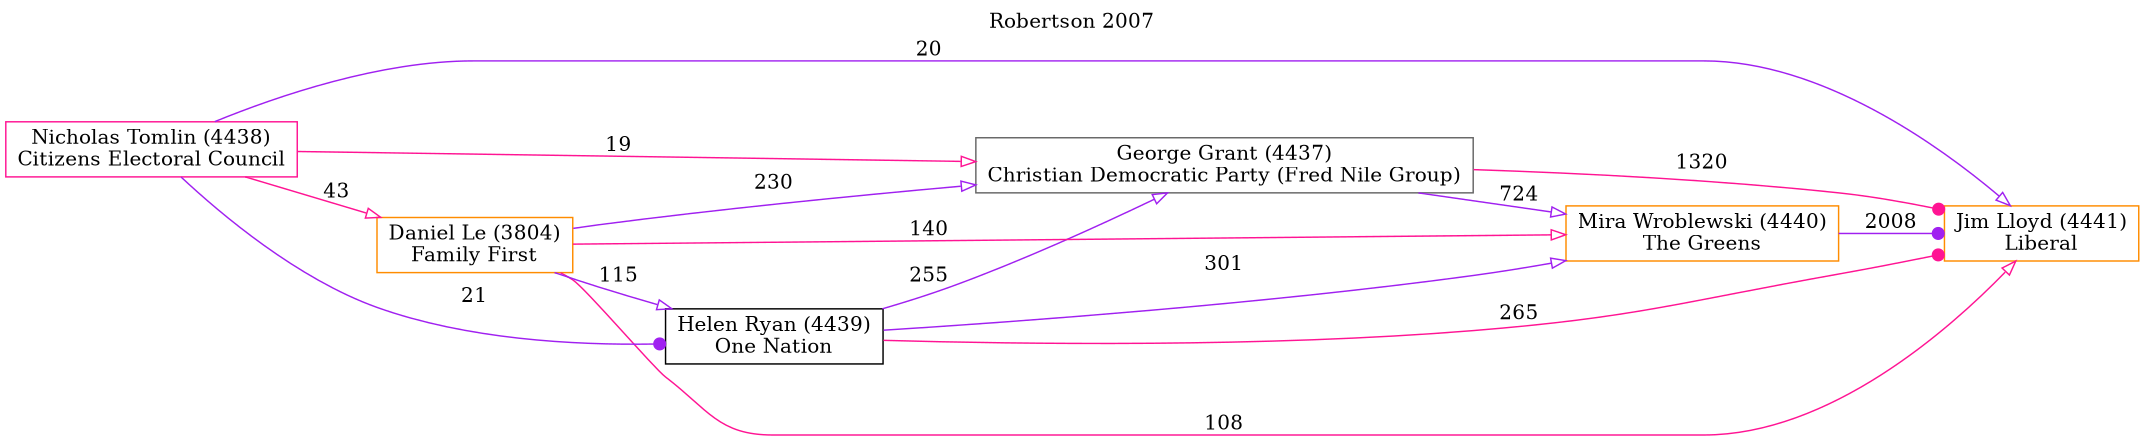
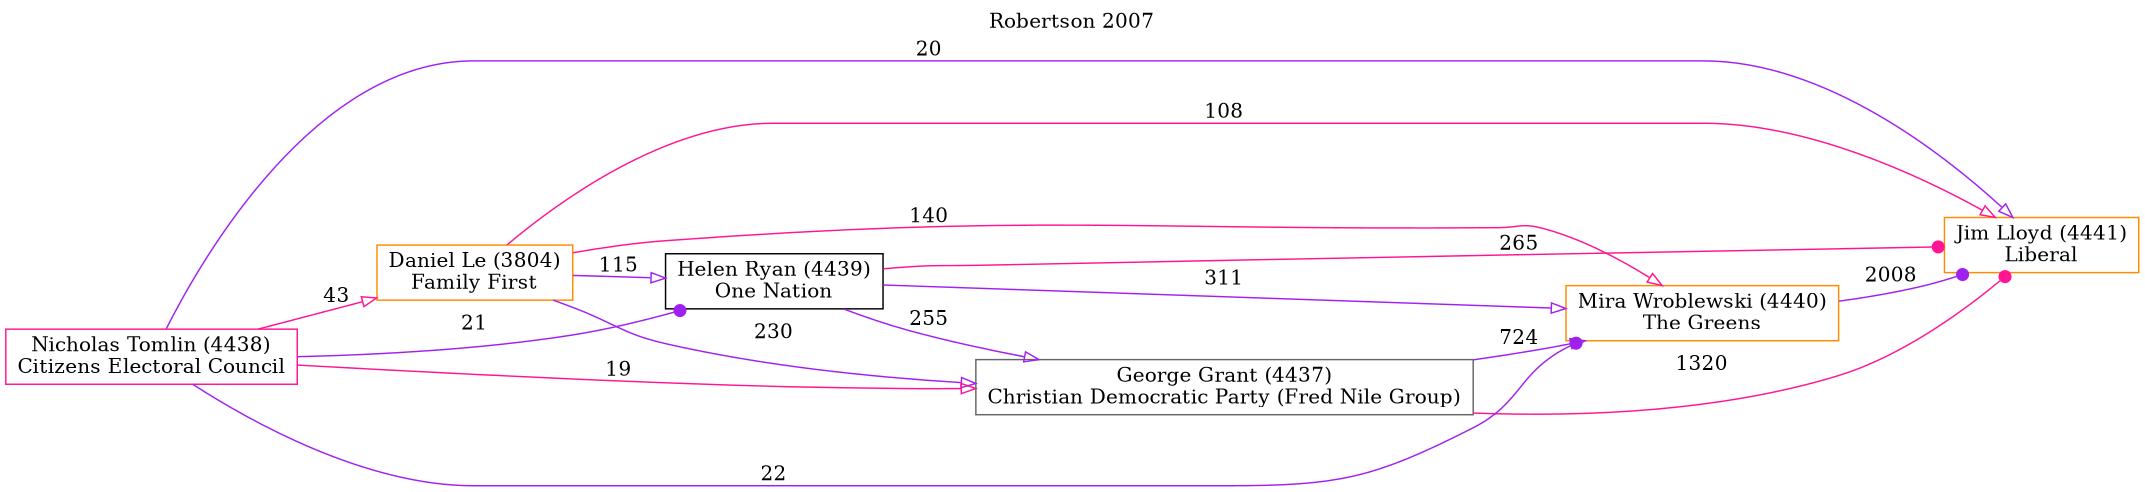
(1225, 265) -> (1225, 279)
none -> (892, 486)
